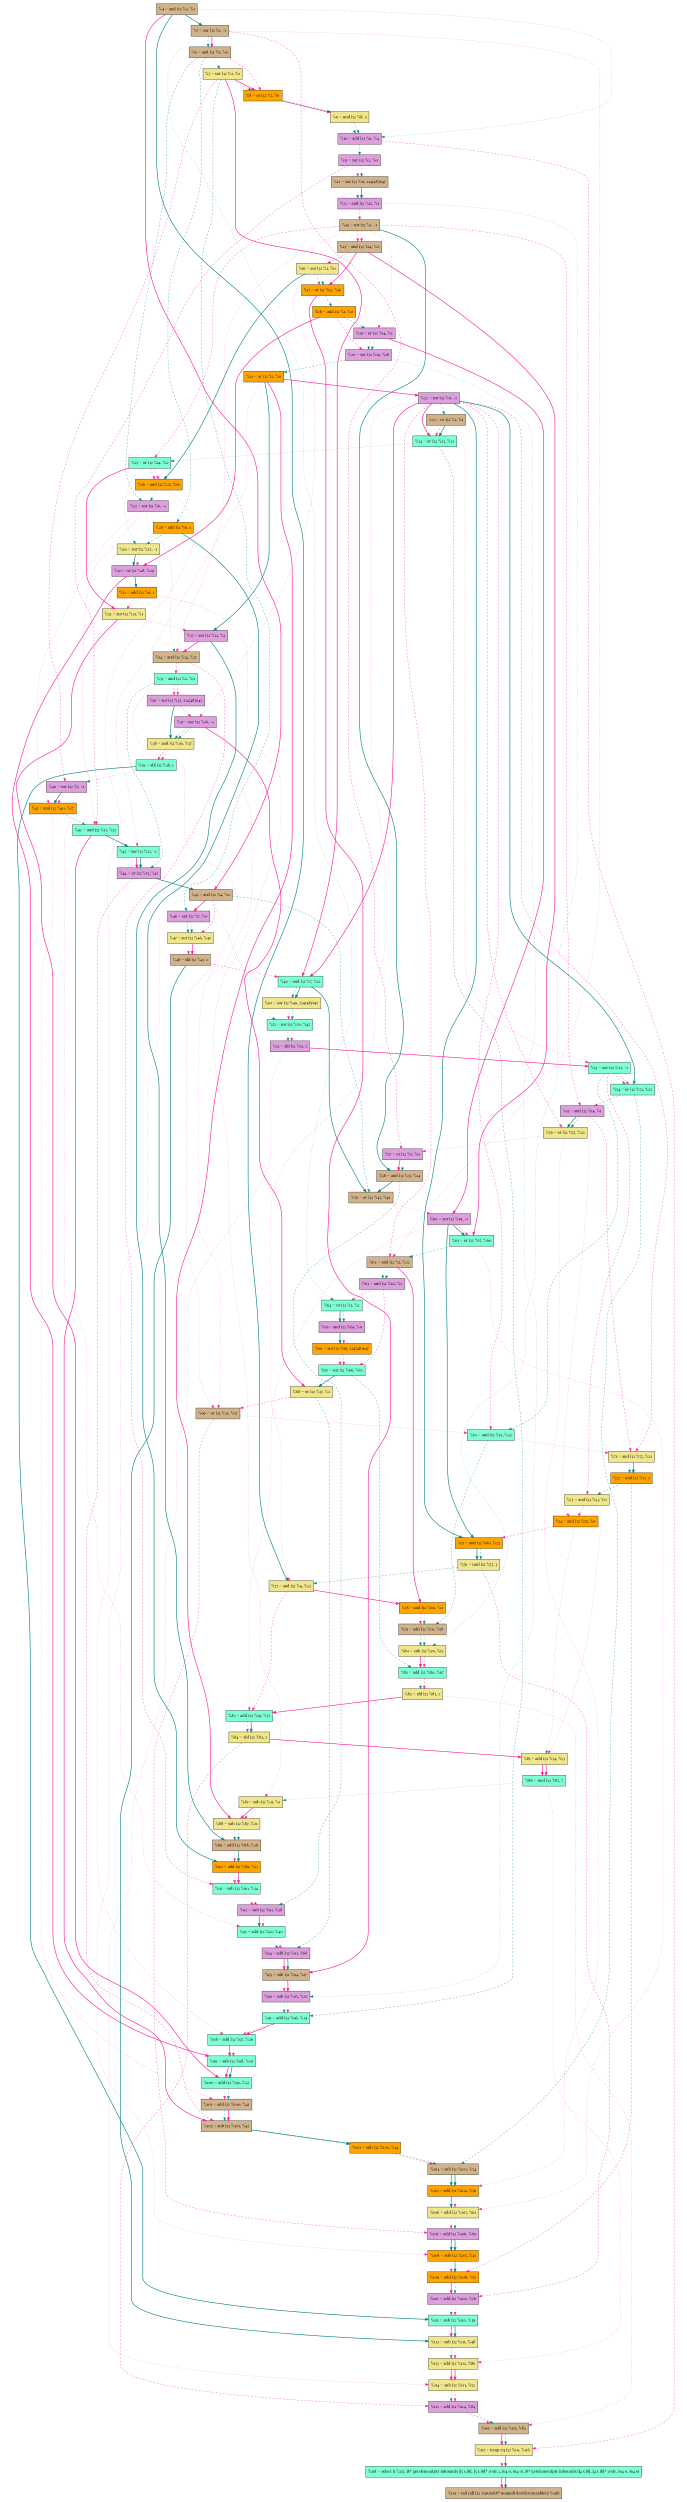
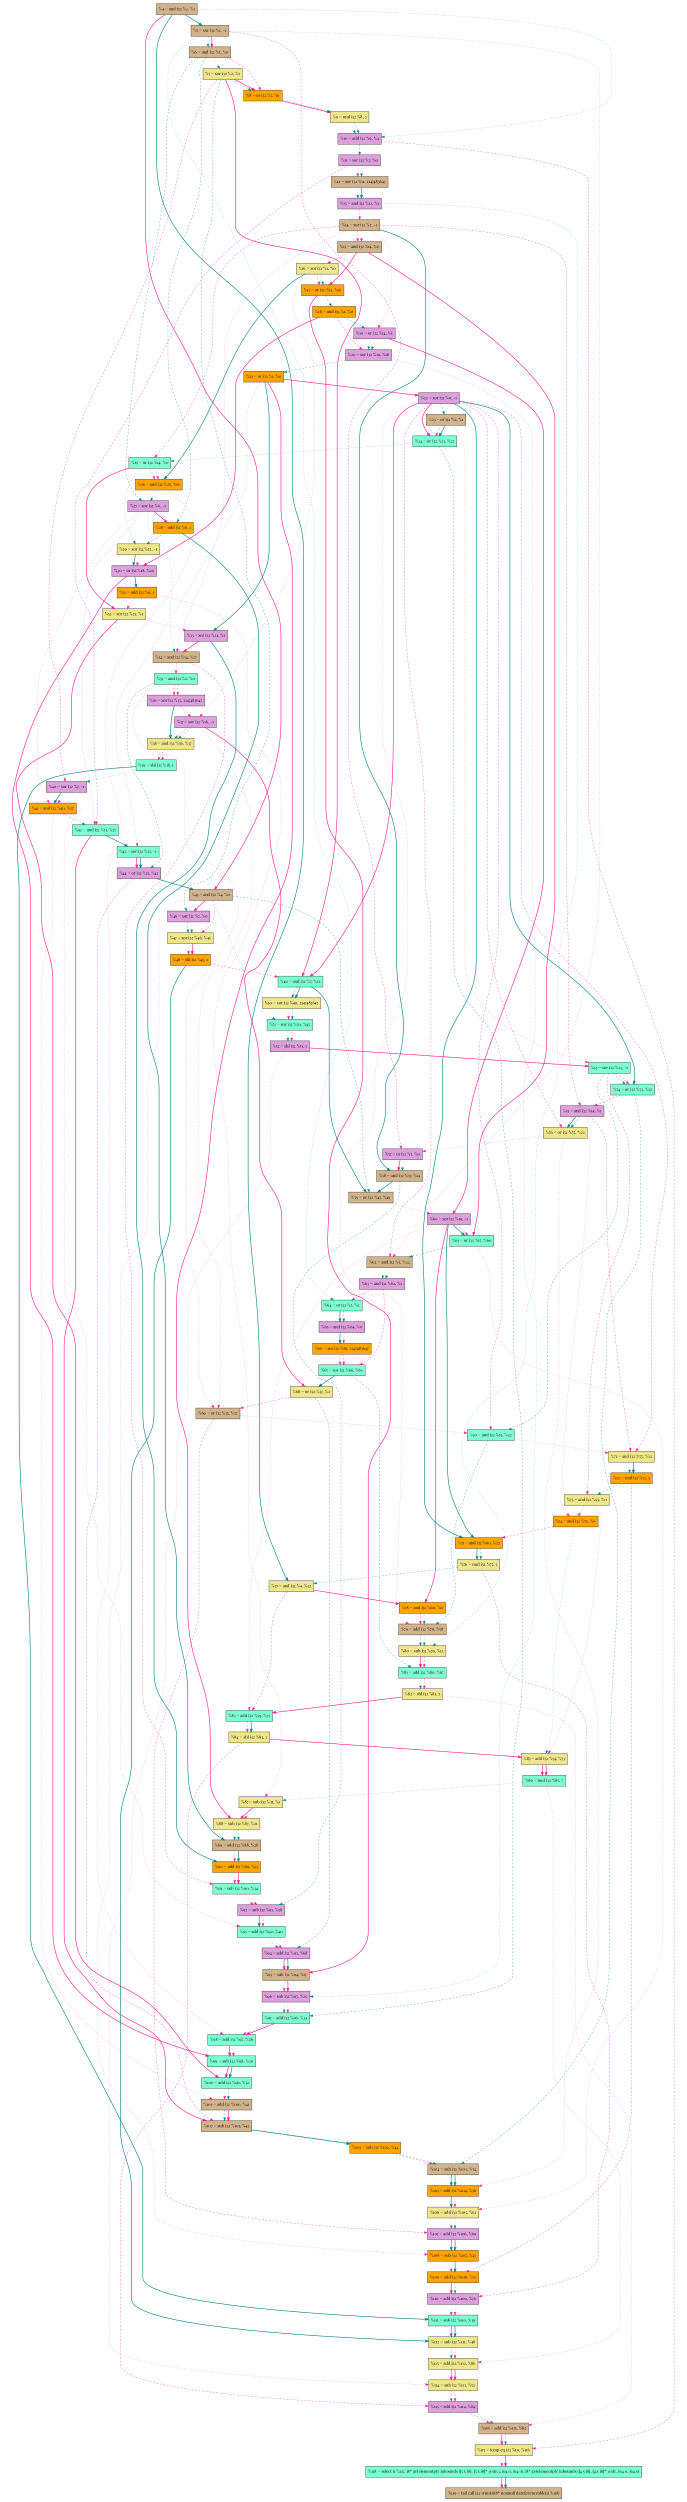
(360, 225) -> (360, 225)
none -> (160, 516)
(190, 960) -> (190, 960)
(375, 991) -> (390, 1027)
(413, 1431) -> (436, 1412)
